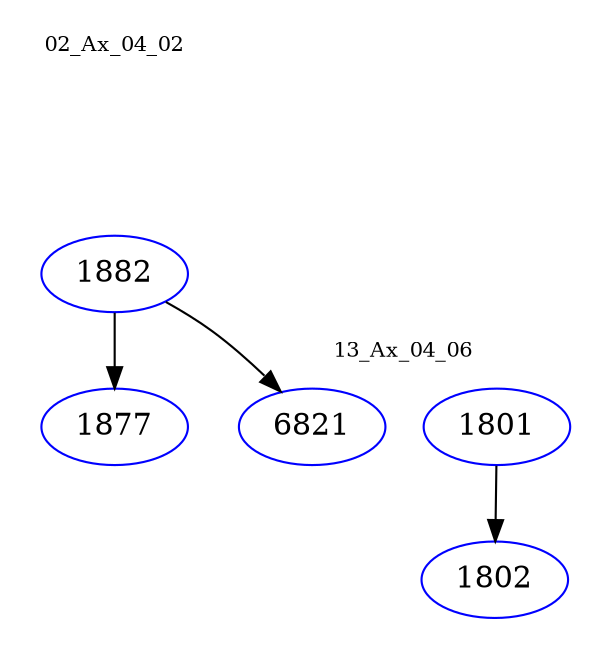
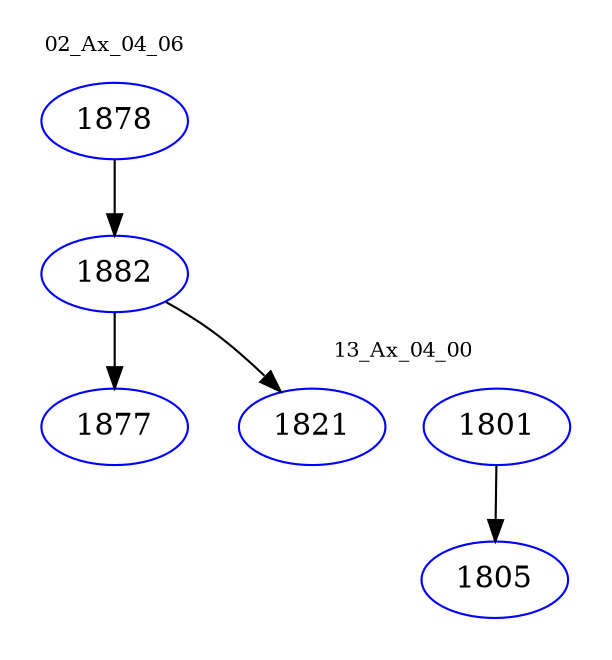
(115, 46) -> (115, 46)
none -> (115, 121)
(403, 351) -> (403, 351)
(312, 427) -> (312, 427)
(495, 580) -> (495, 580)
